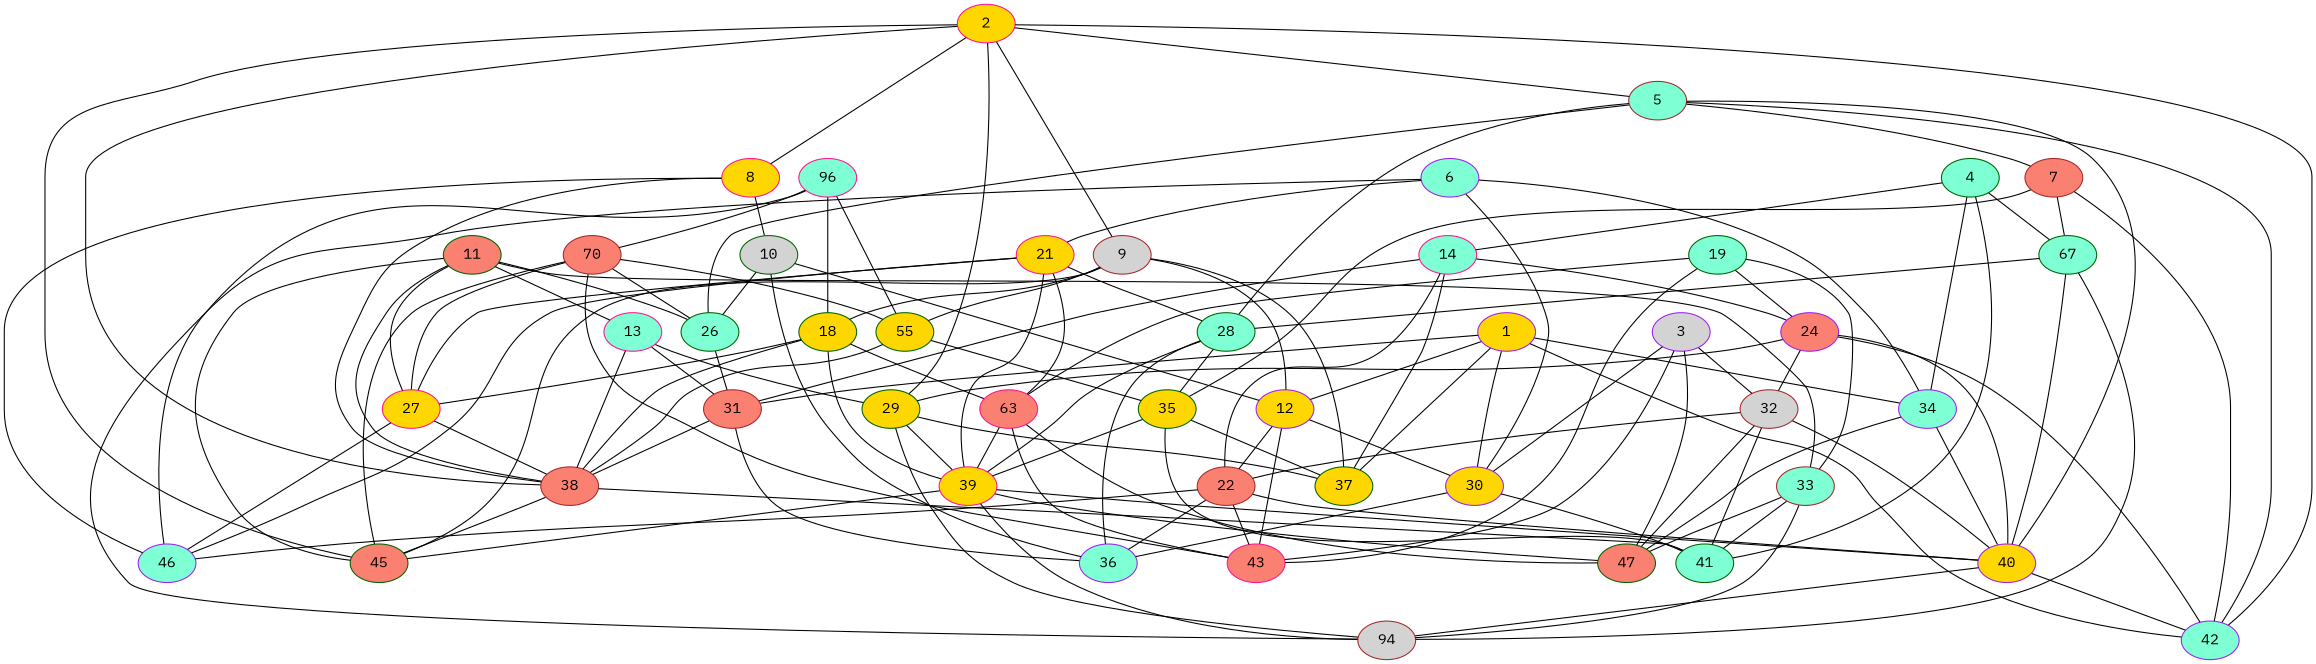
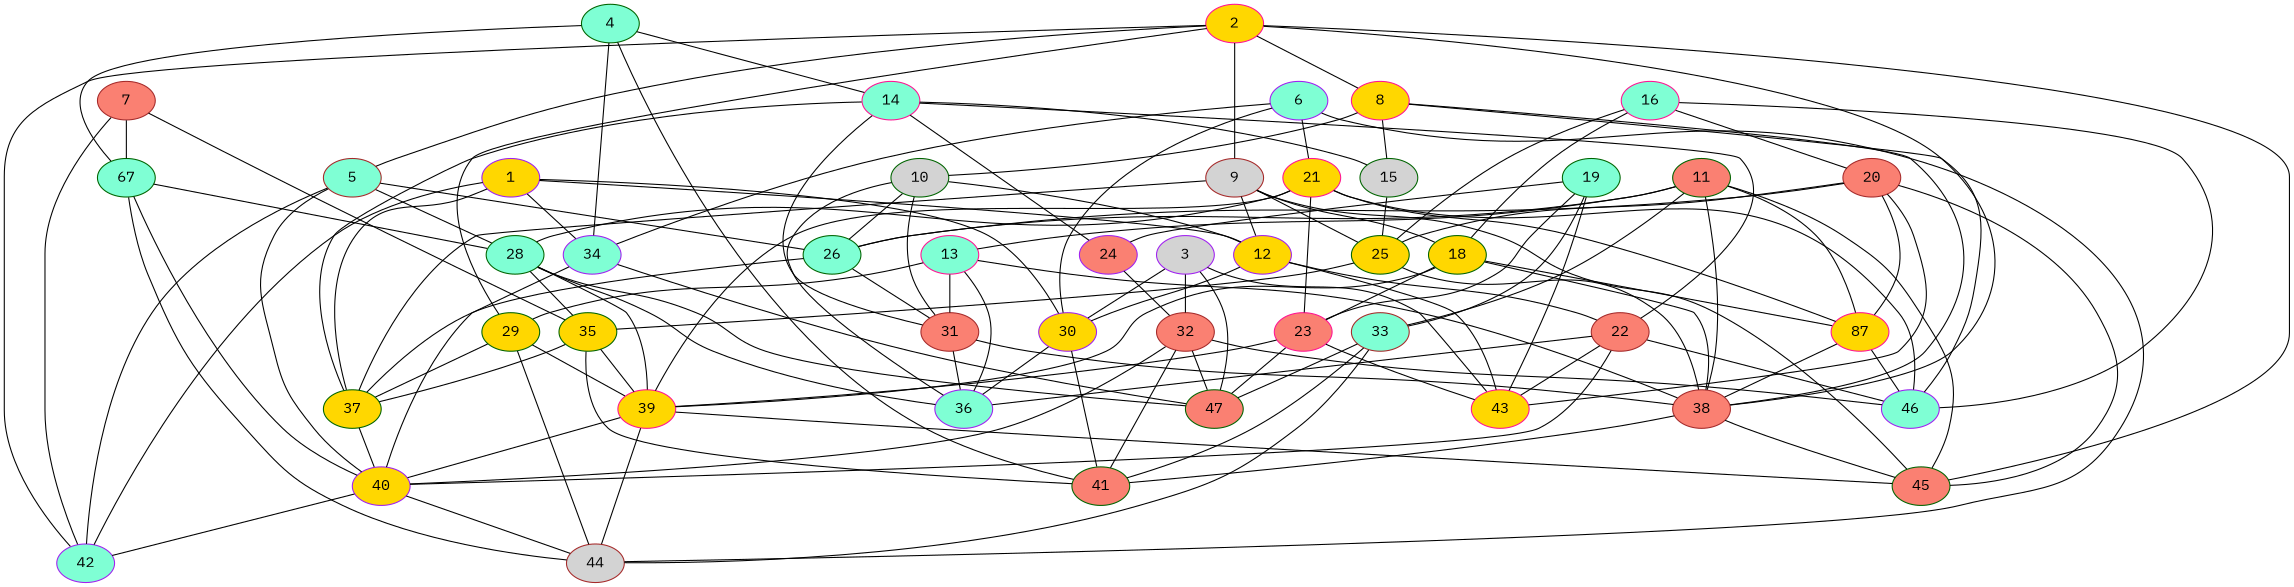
(1860, 127) -> none
(828, 178) -> (1650, 101)
none -> (1389, 178)
(592, 255) -> (1872, 178)
none -> (559, 290)
none -> (991, 329)
(905, 332) -> (1380, 255)
(1101, 366) -> (908, 259)
(1372, 369) -> none
(1972, 398) -> (367, 447)
(411, 409) -> (1860, 332)
(1009, 409) -> (1303, 332)
(1769, 409) -> (1185, 332)
(2051, 437) -> none
(1495, 439) -> (1530, 376)
(1446, 550) -> (853, 370)
(1256, 563) -> (1500, 409)
(1705, 563) -> (1101, 486)
(1387, 640) -> (595, 563)
